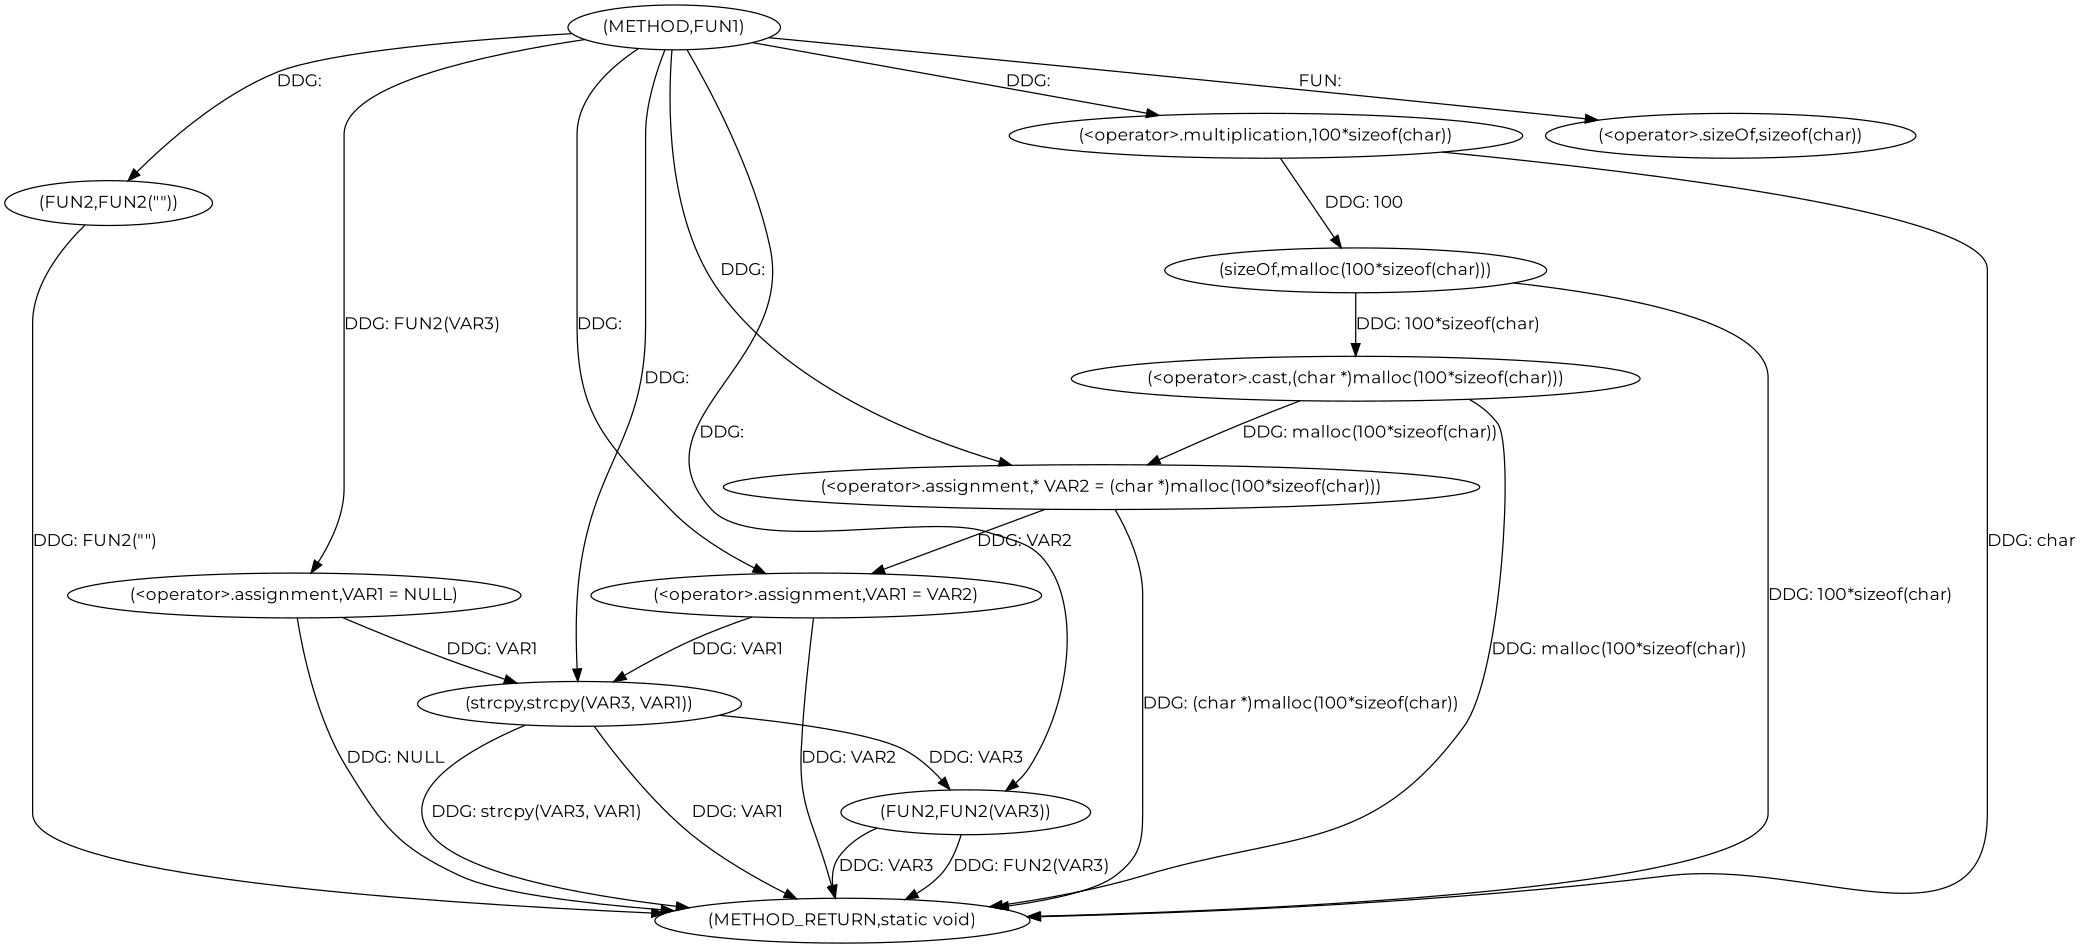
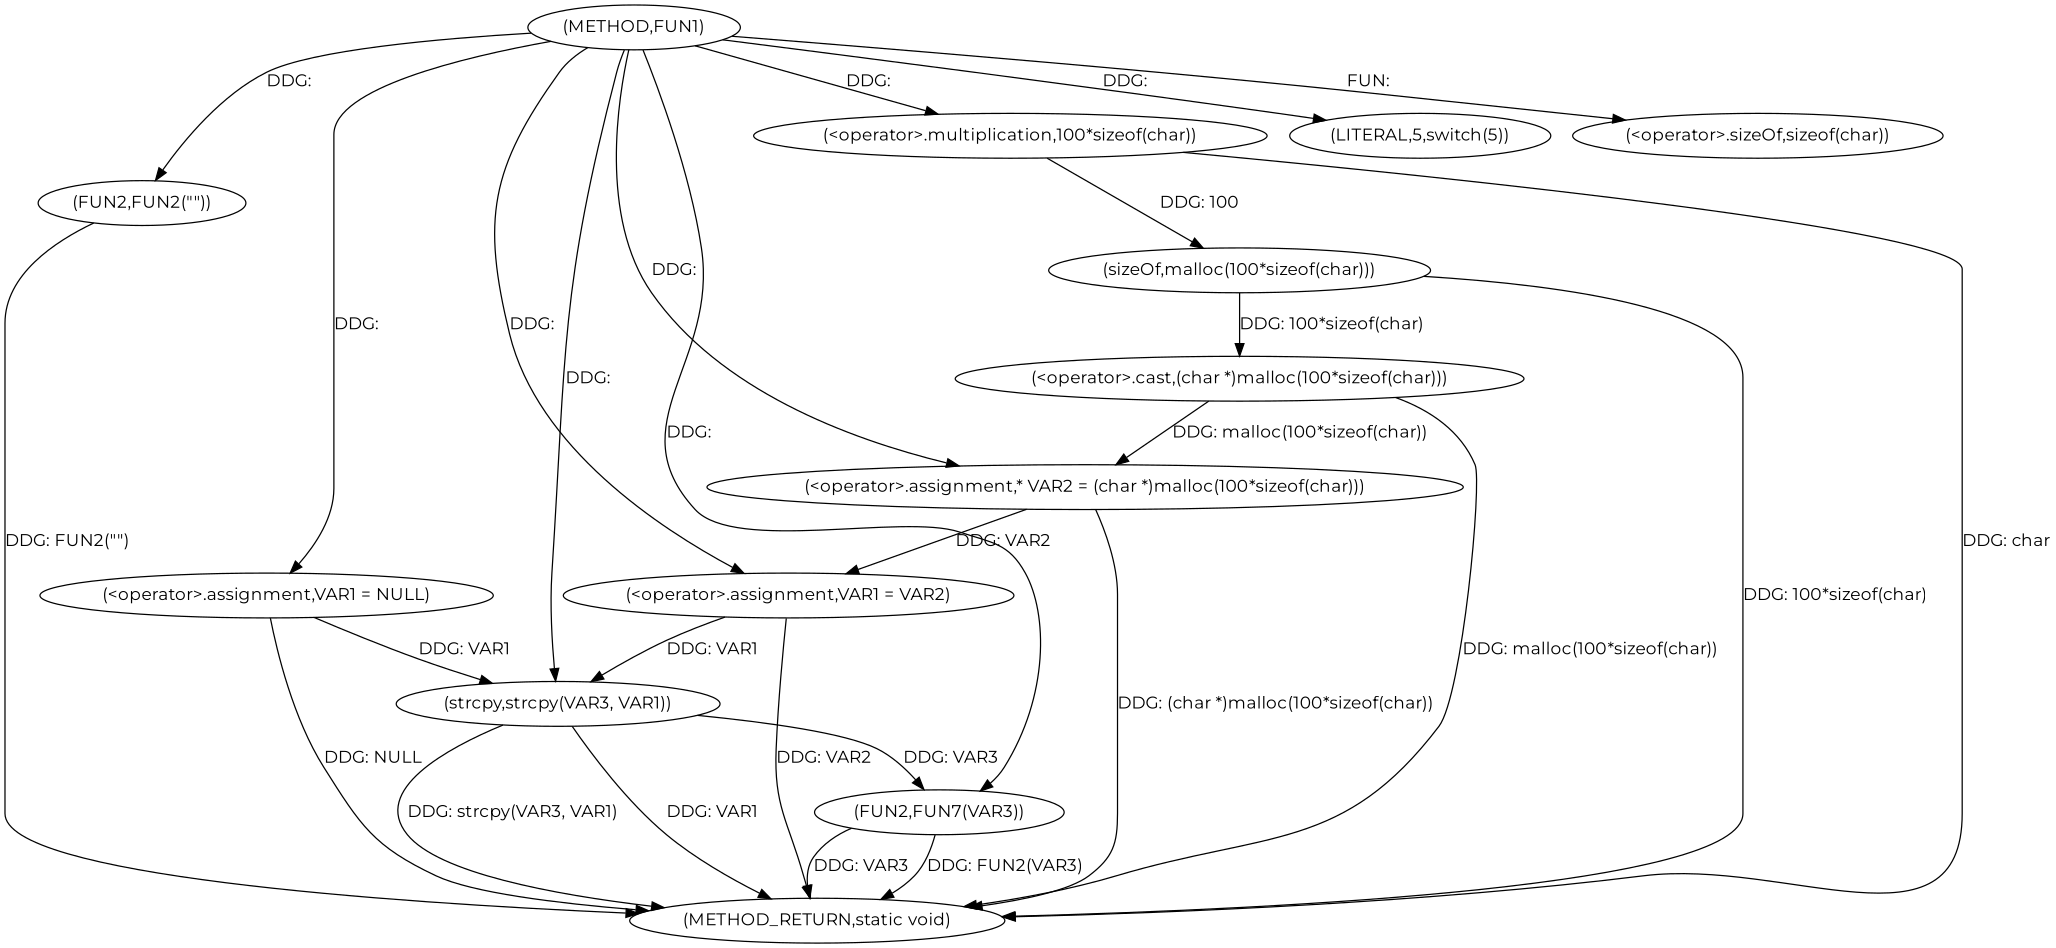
none -> (1420, 136)
(423, 325) -> (359, 325)
(966, 812) -> (939, 812)
